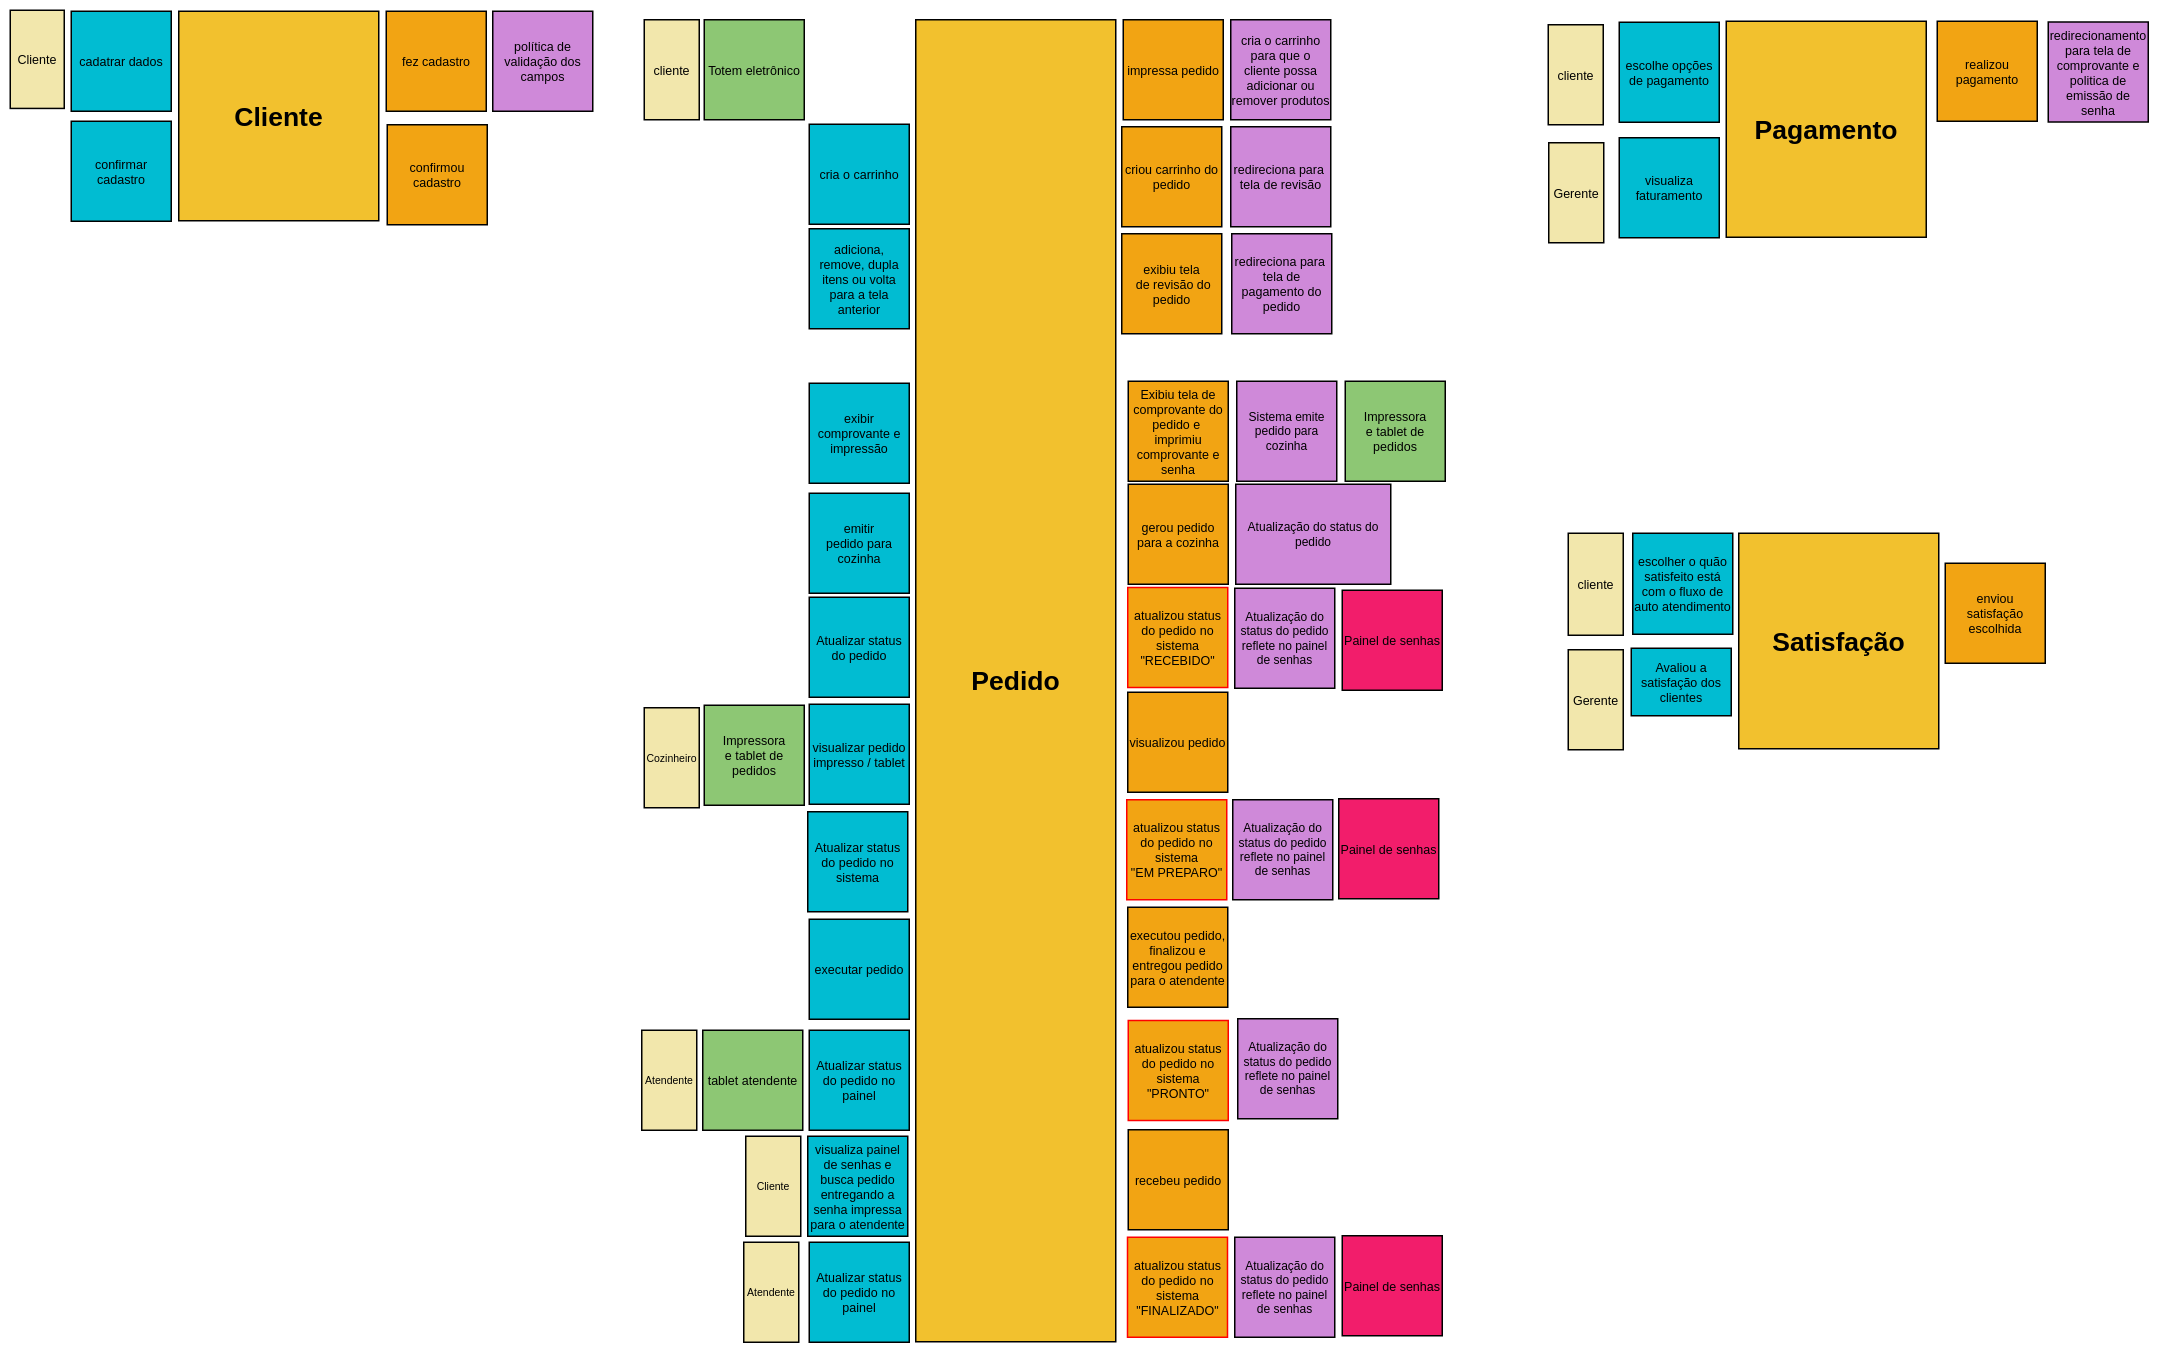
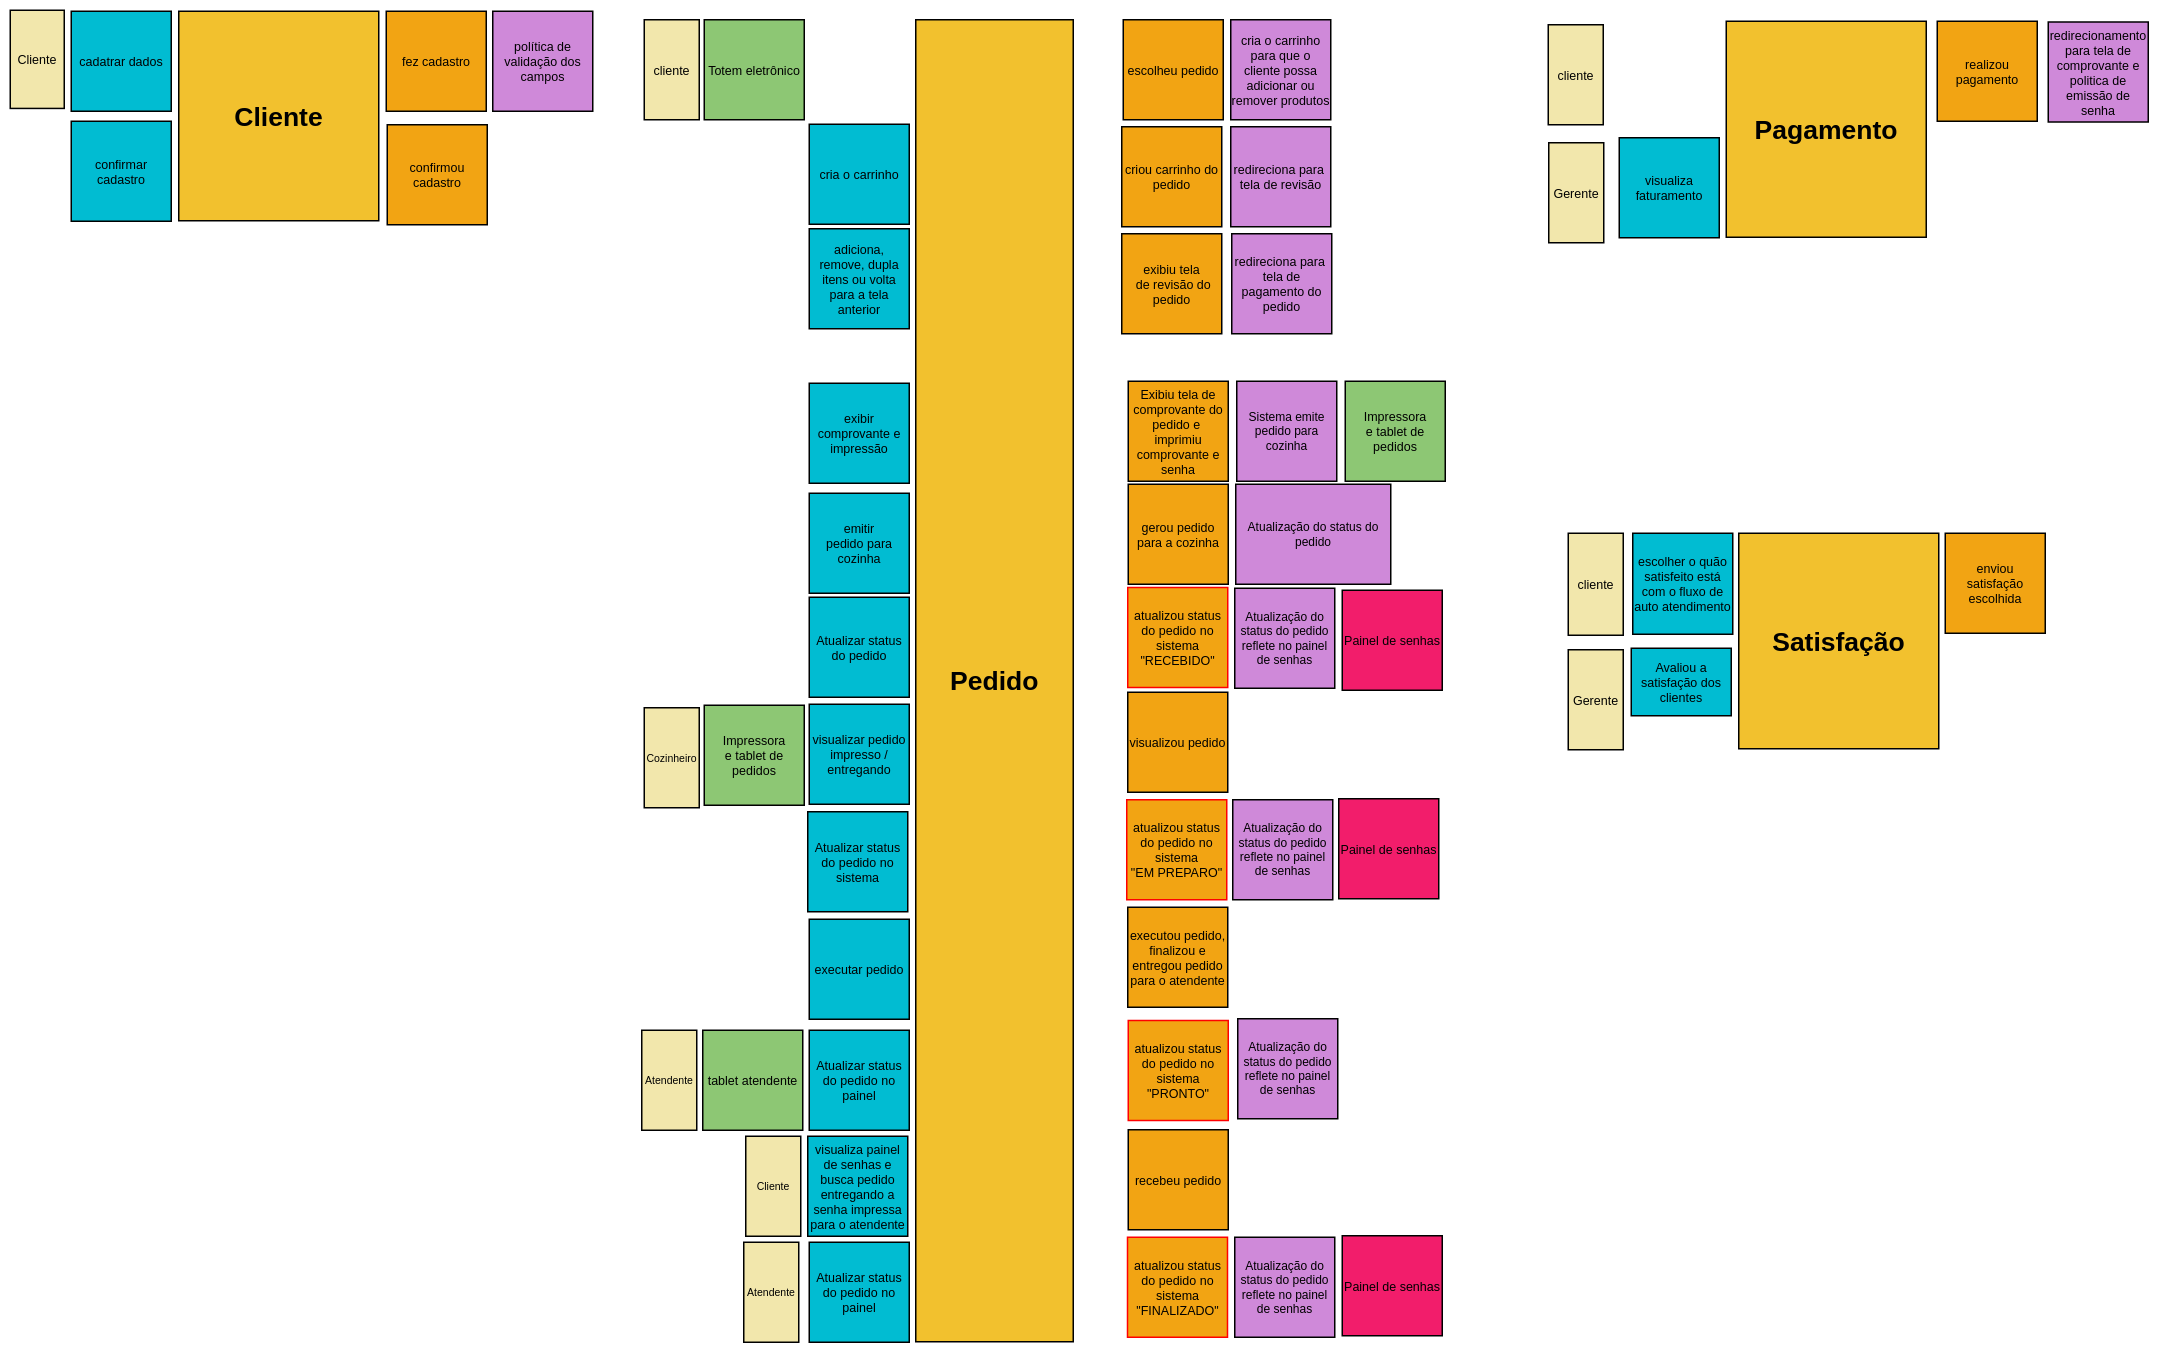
(1173, 70) -> (1173, 70)
(1669, 72) -> none
(1995, 613) -> (1995, 583)
(1016, 681) -> (995, 681)
(859, 754) -> (859, 754)
